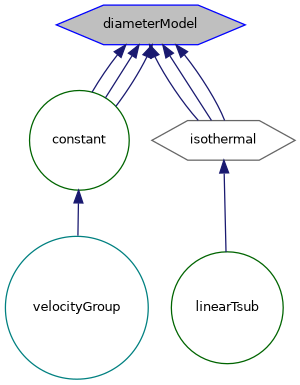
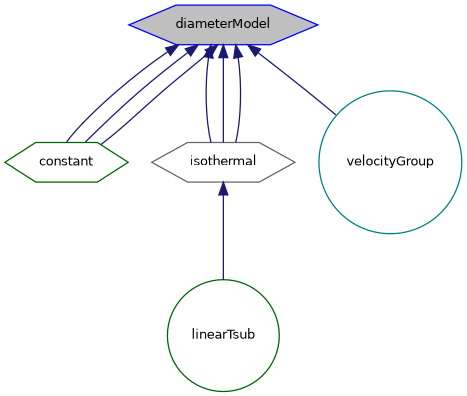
(79, 140) -> (67, 162)
(78, 219) -> (297, 83)
